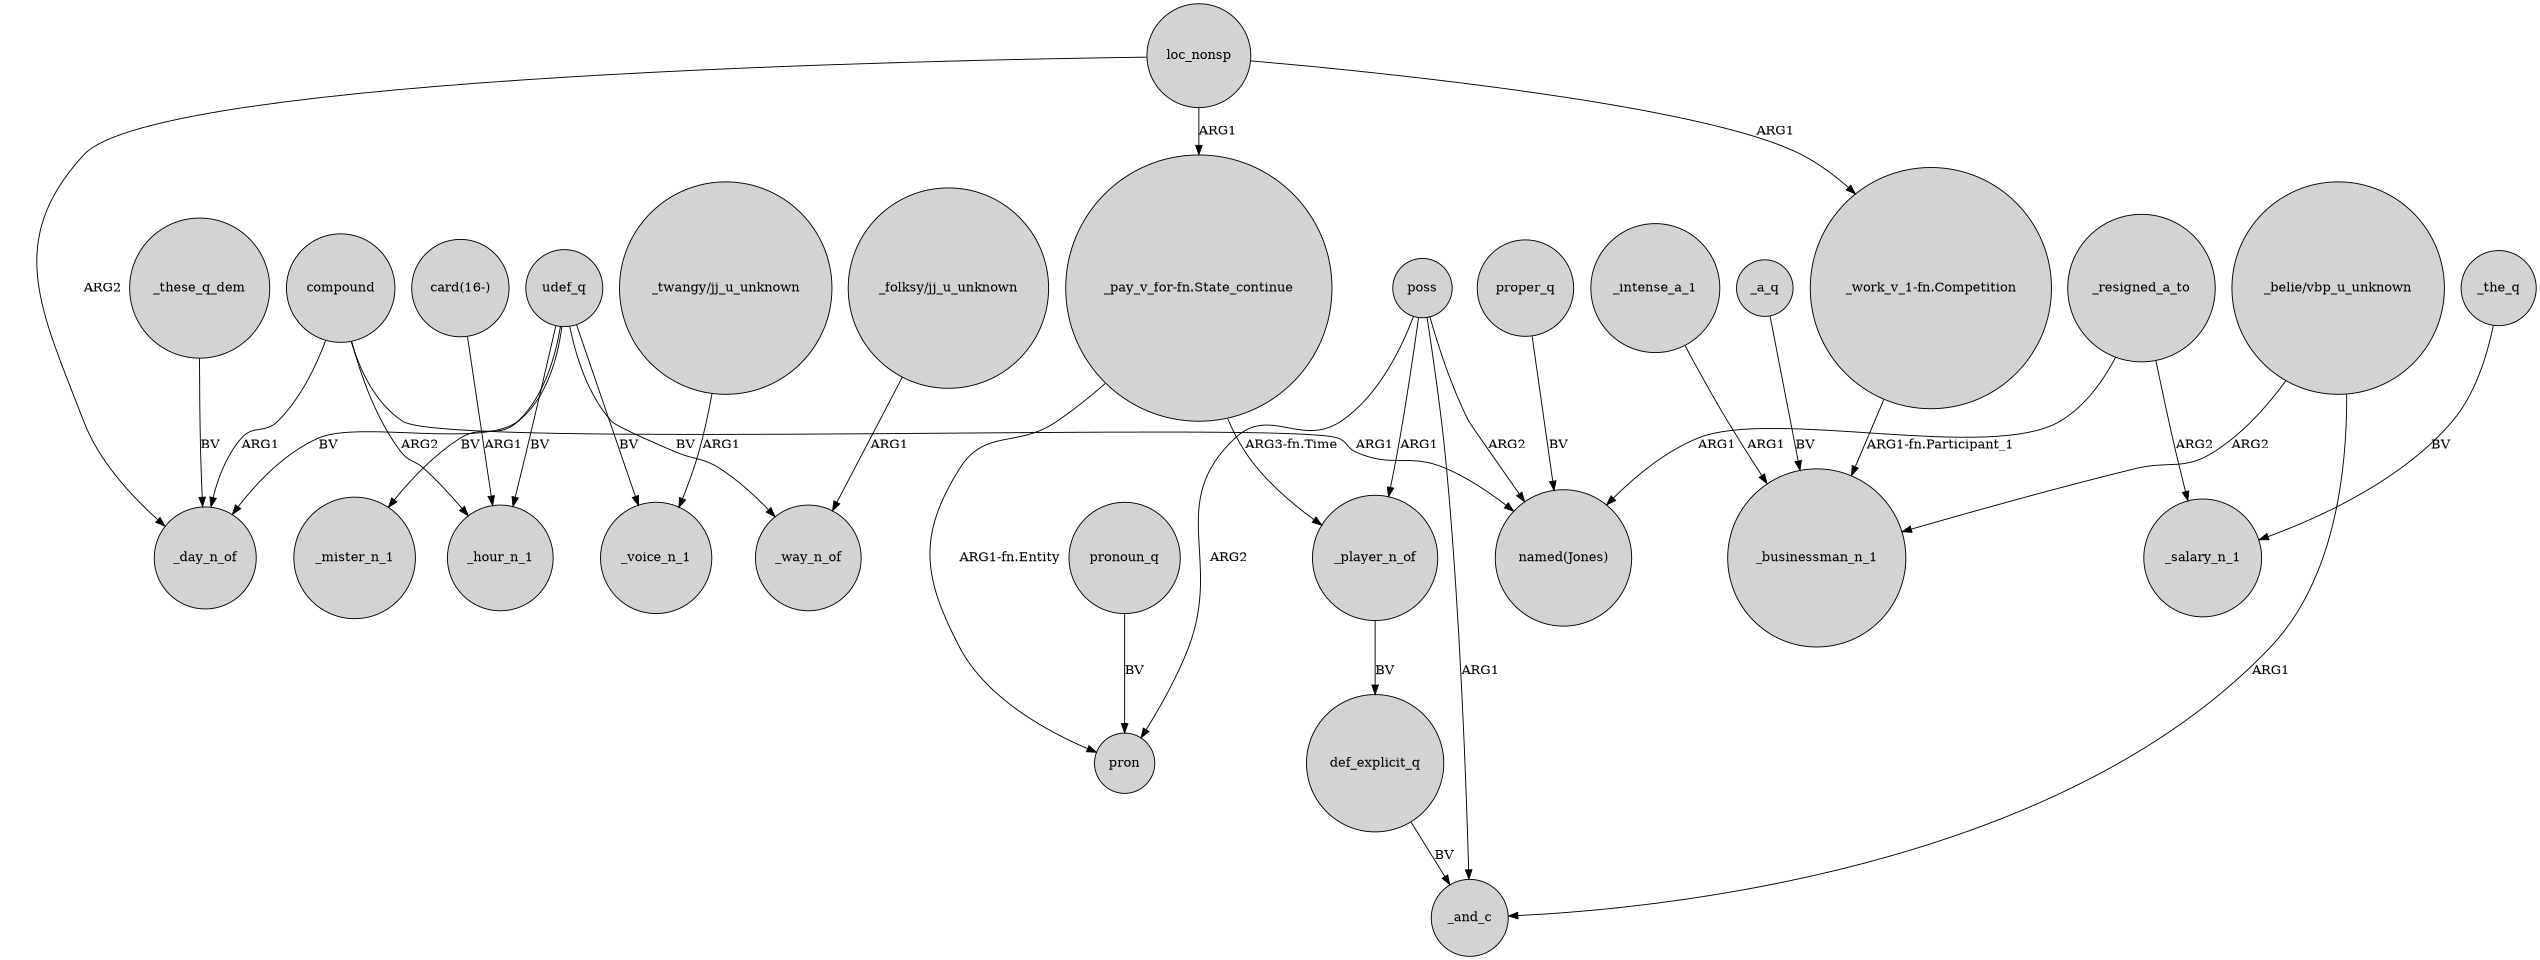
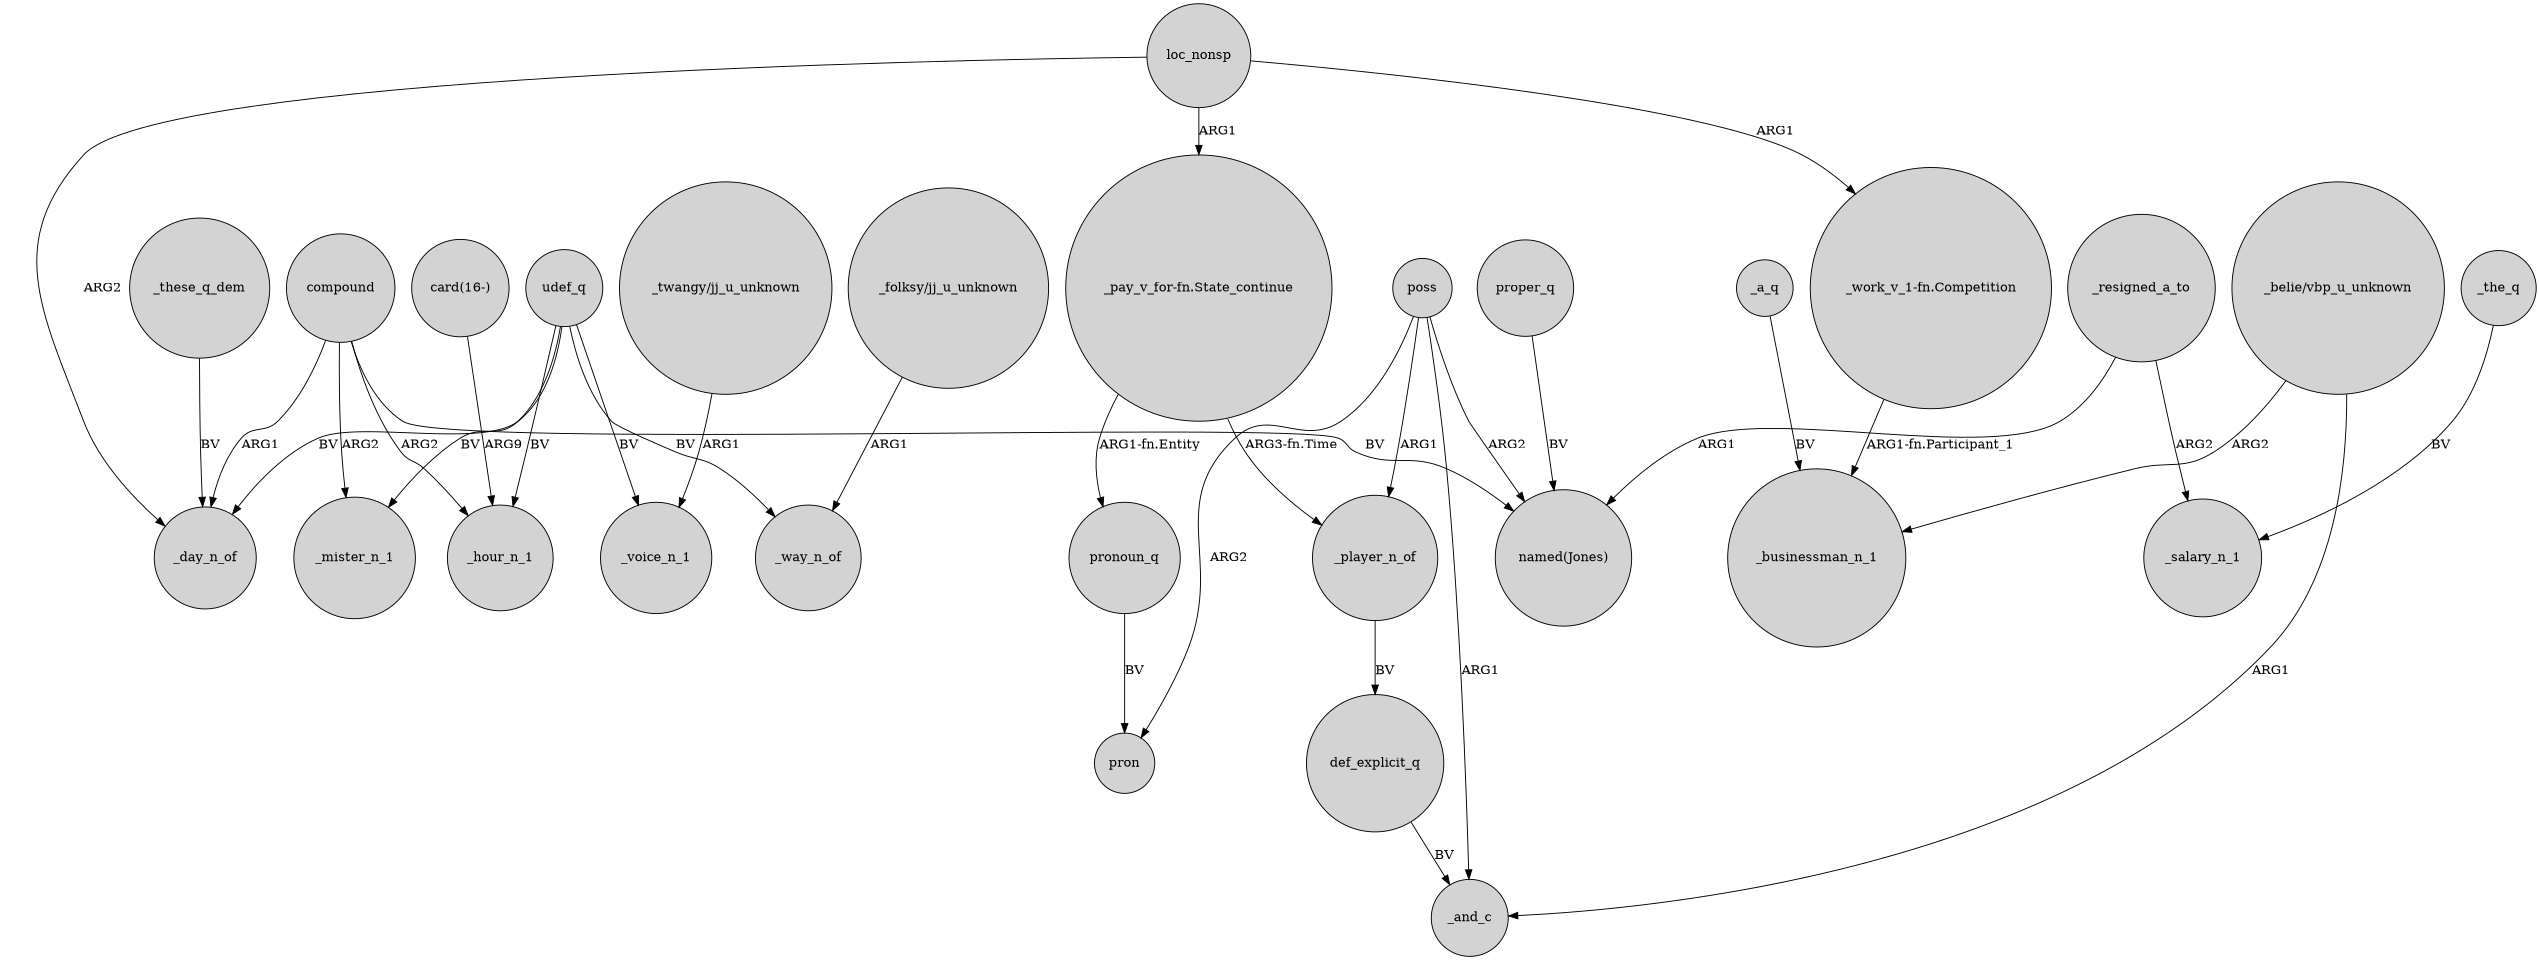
(1655, 288) -> none
none -> (340, 415)
(504, 445) -> (504, 445)
(1375, 445) -> (1375, 445)
(930, 554) -> (1098, 444)
